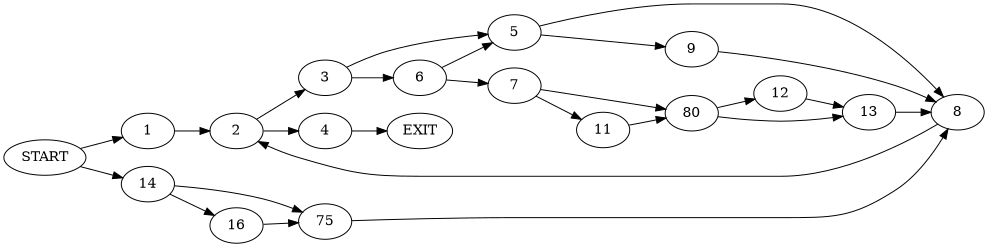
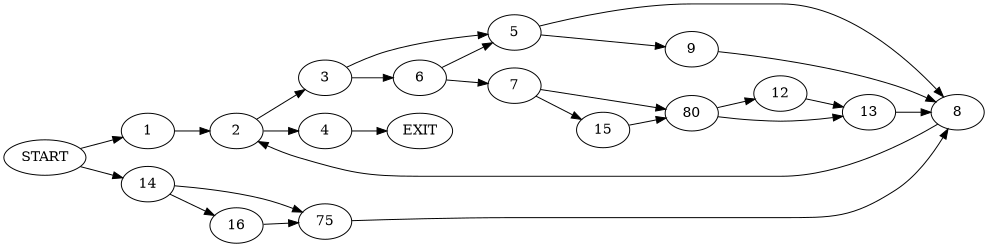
(603, 130) -> (603, 130)
